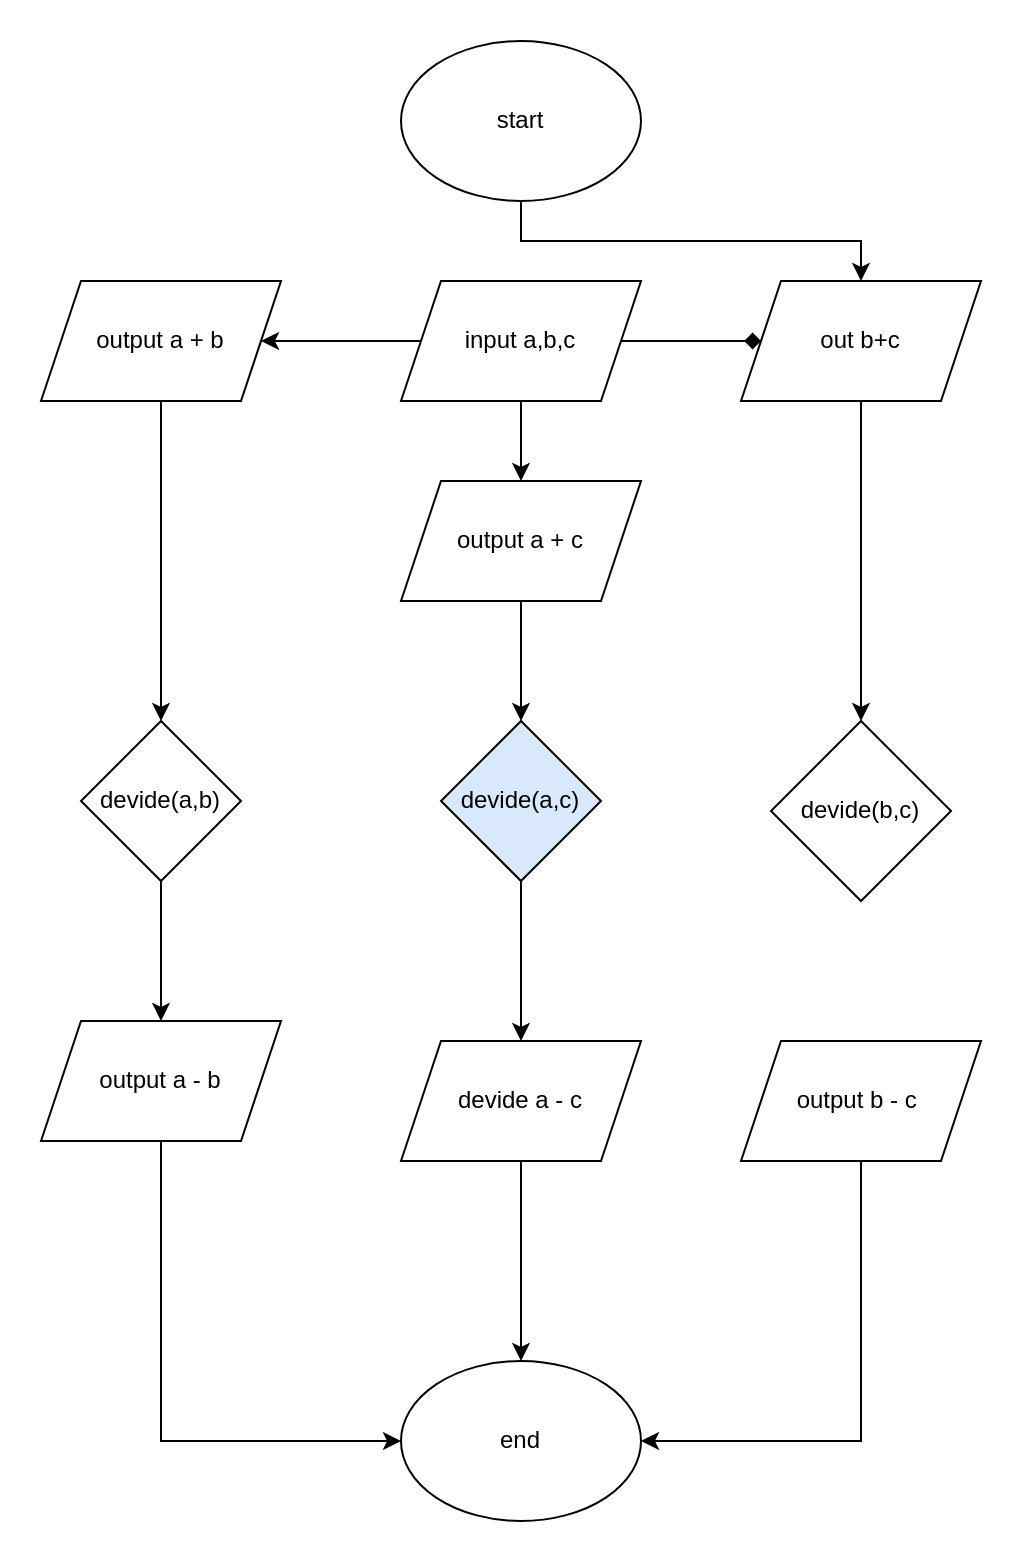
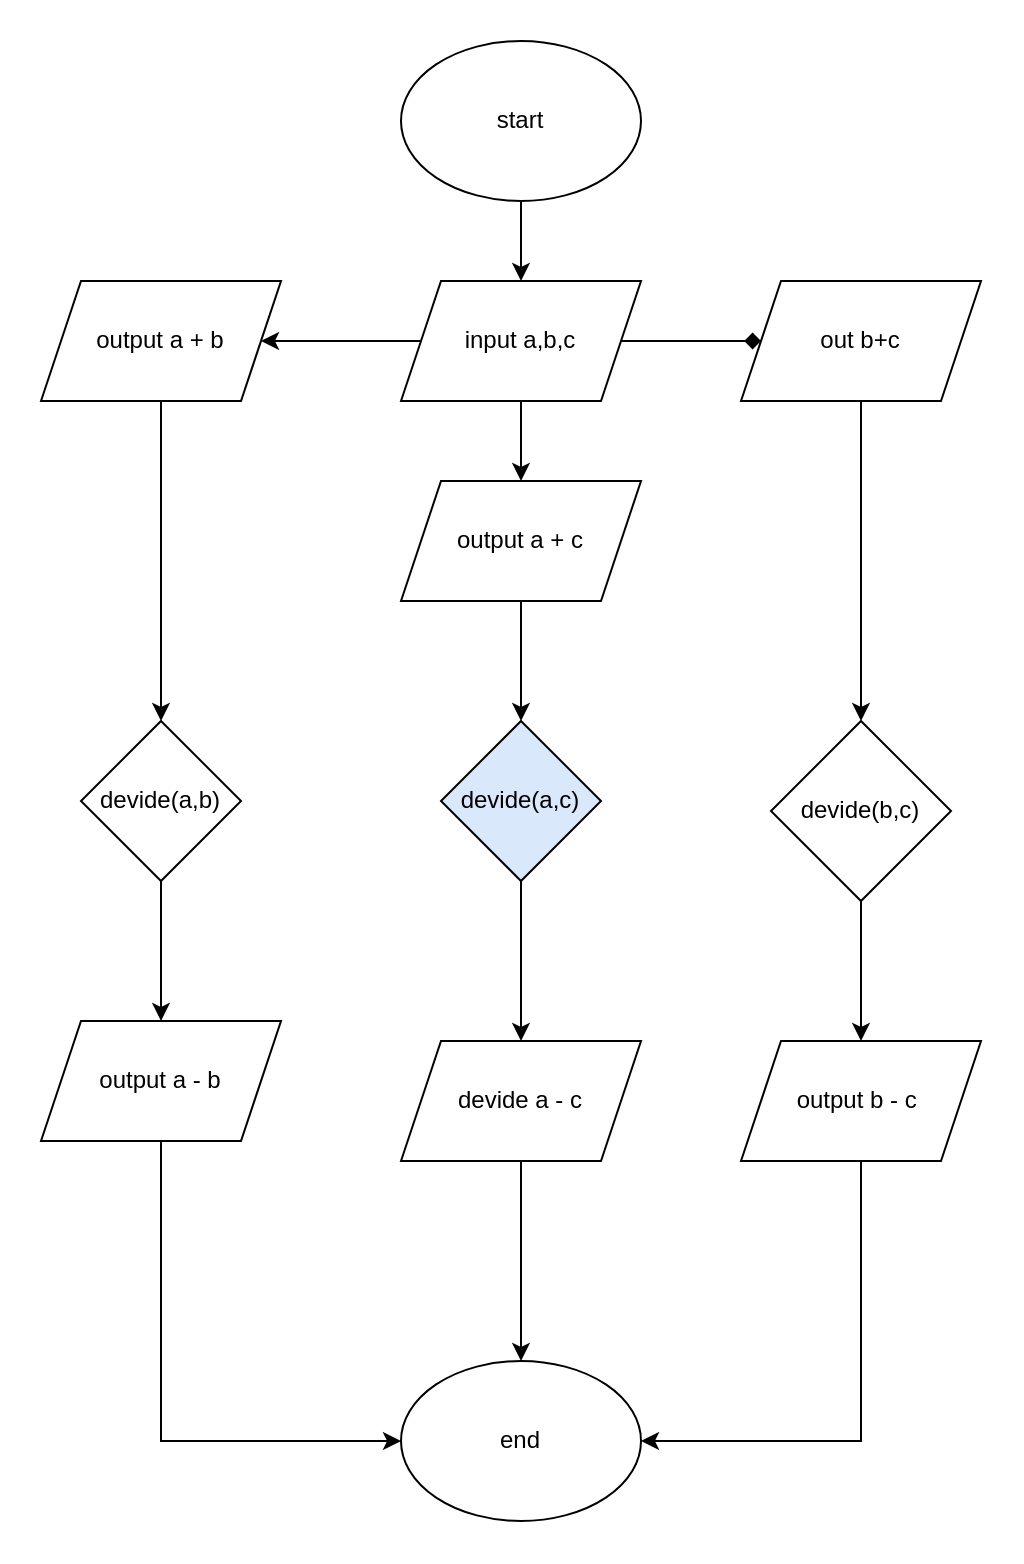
(703, 241) -> (521, 253)
none -> (861, 964)
